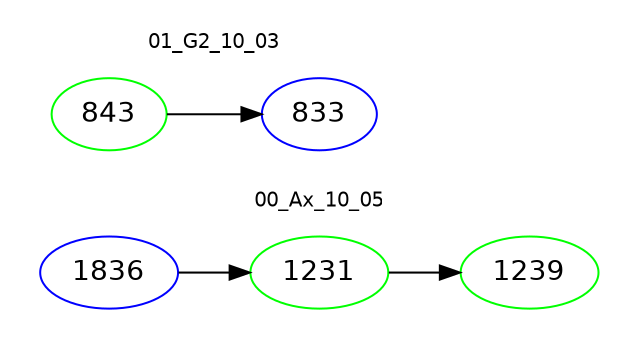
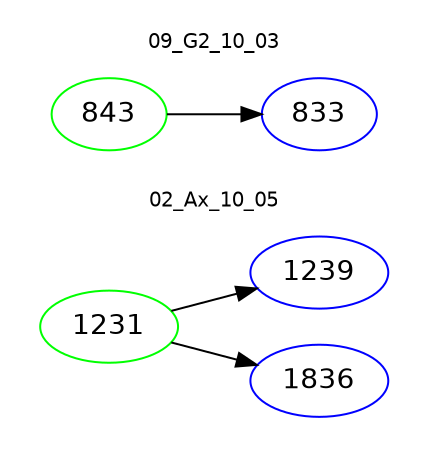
(214, 43) -> (214, 43)
(319, 201) -> (214, 201)
(204, 273) -> (204, 351)
(530, 273) -> (319, 273)
